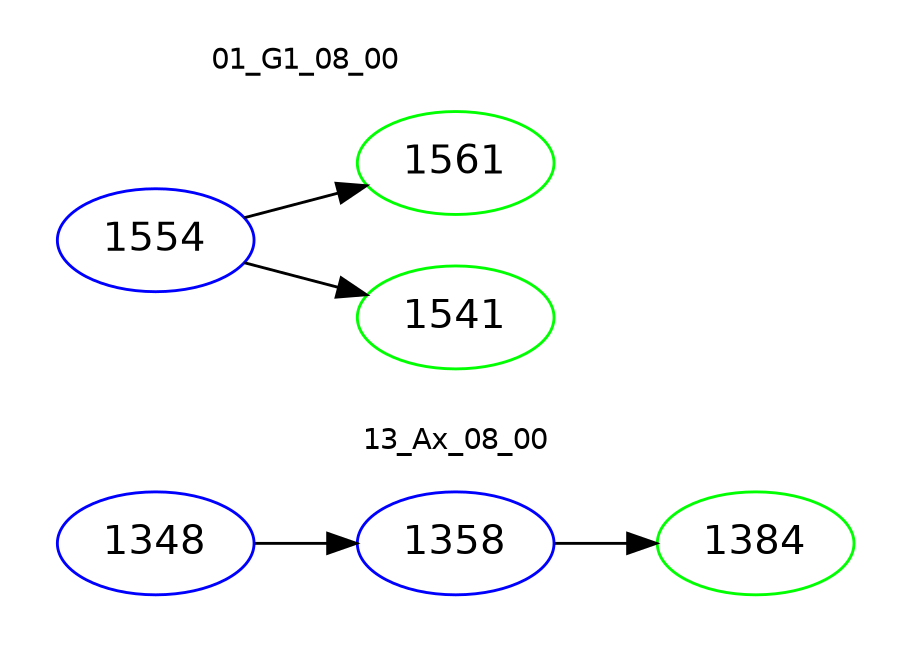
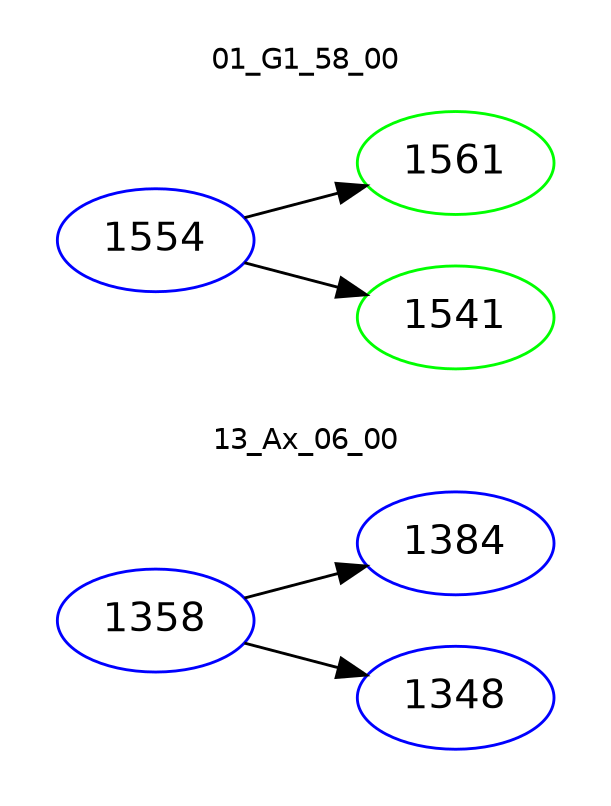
(306, 61) -> (306, 61)
(456, 442) -> (306, 442)
(291, 543) -> (291, 655)
(756, 543) -> (456, 543)
